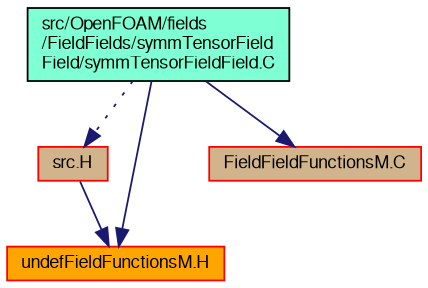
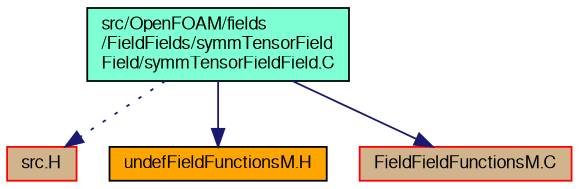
(91, 205) -> none
(116, 264) -> (218, 164)
